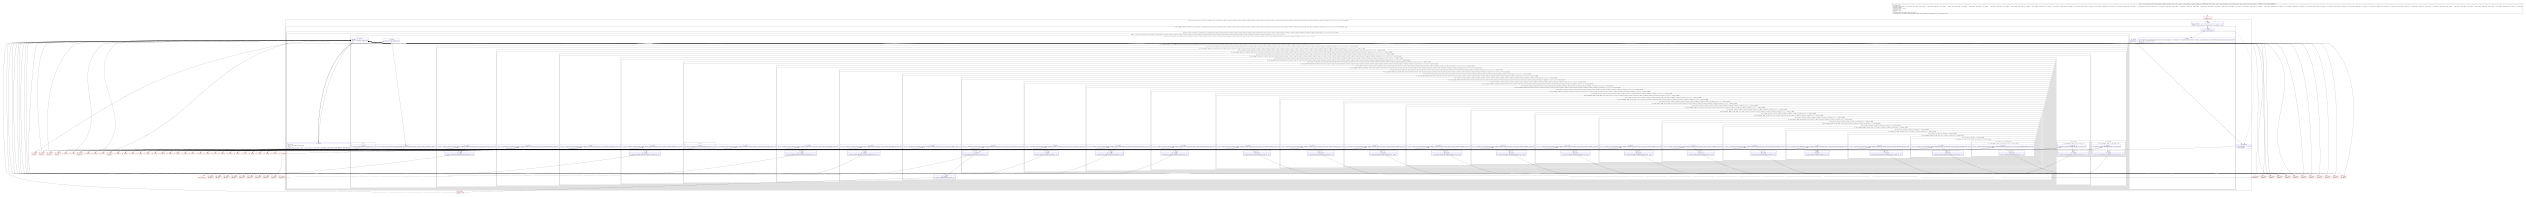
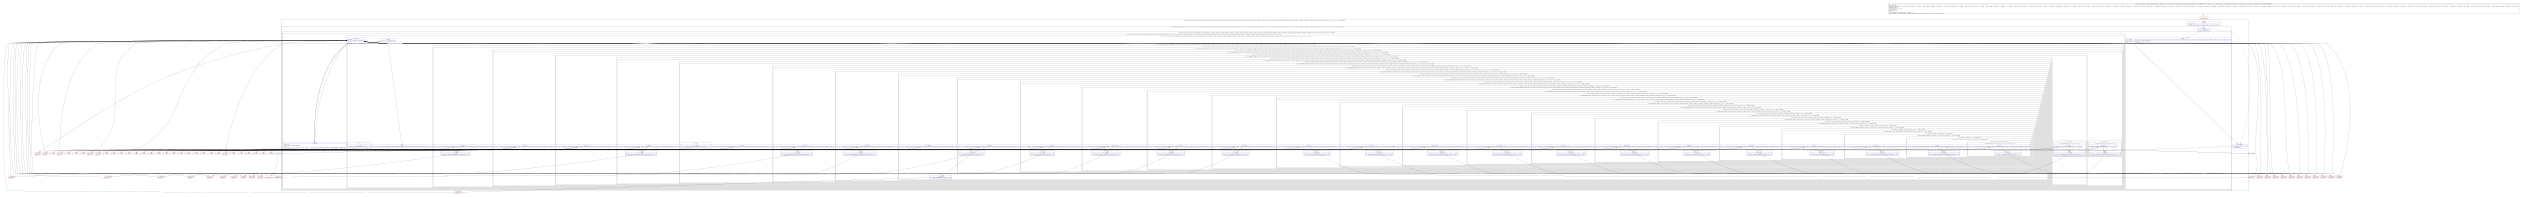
none -> (2316, 177)
